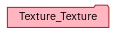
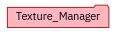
(58, 17) -> (58, 17)
